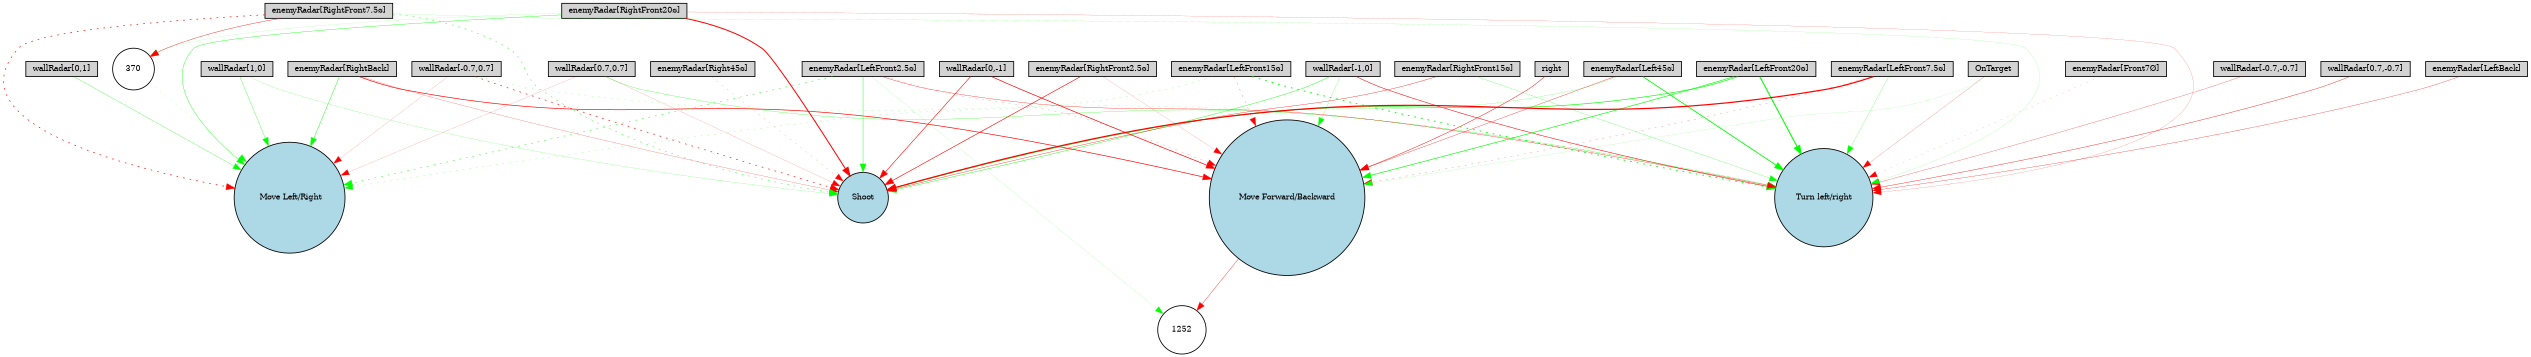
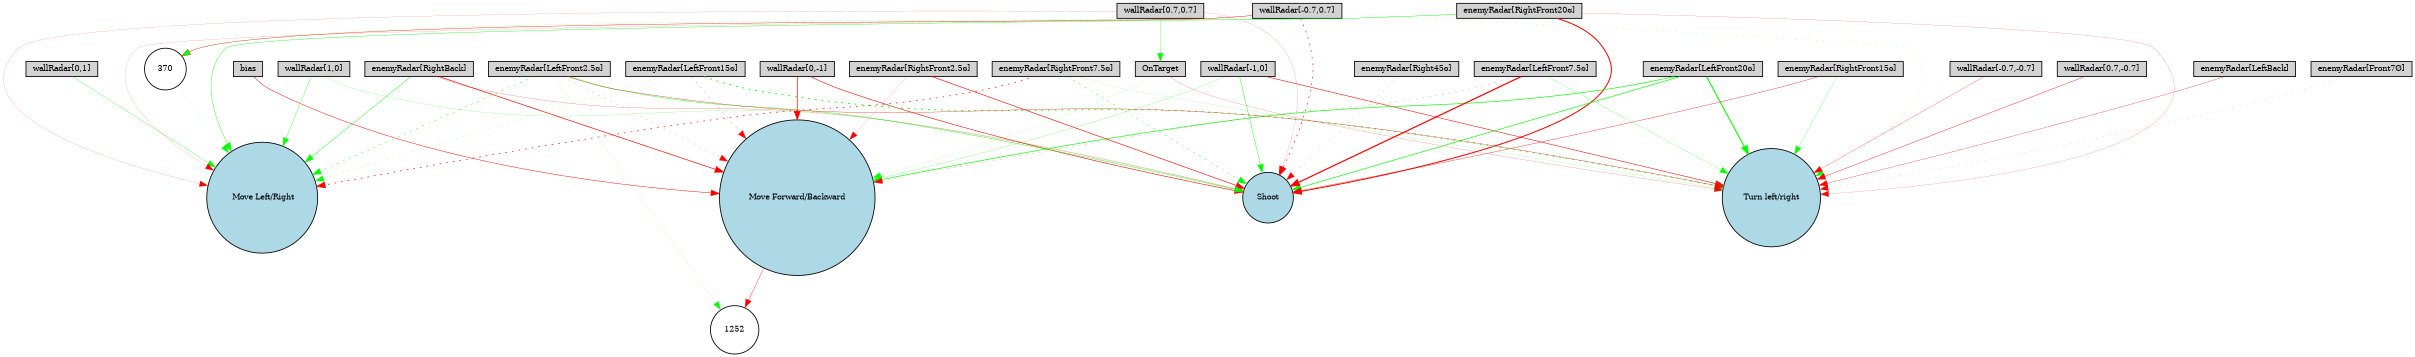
(218, 32) -> (720, 23)
(1552, 69) -> (248, 69)
(1633, 69) -> none
(1041, 115) -> (1160, 36)
